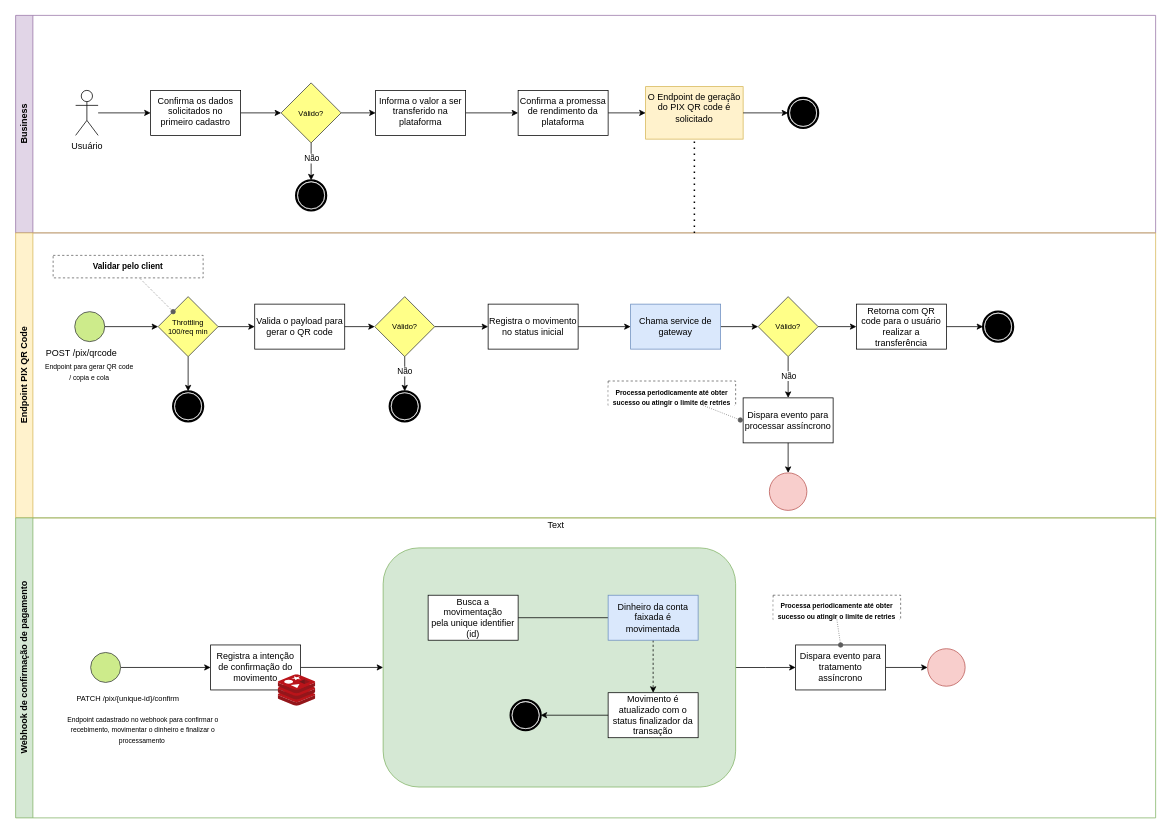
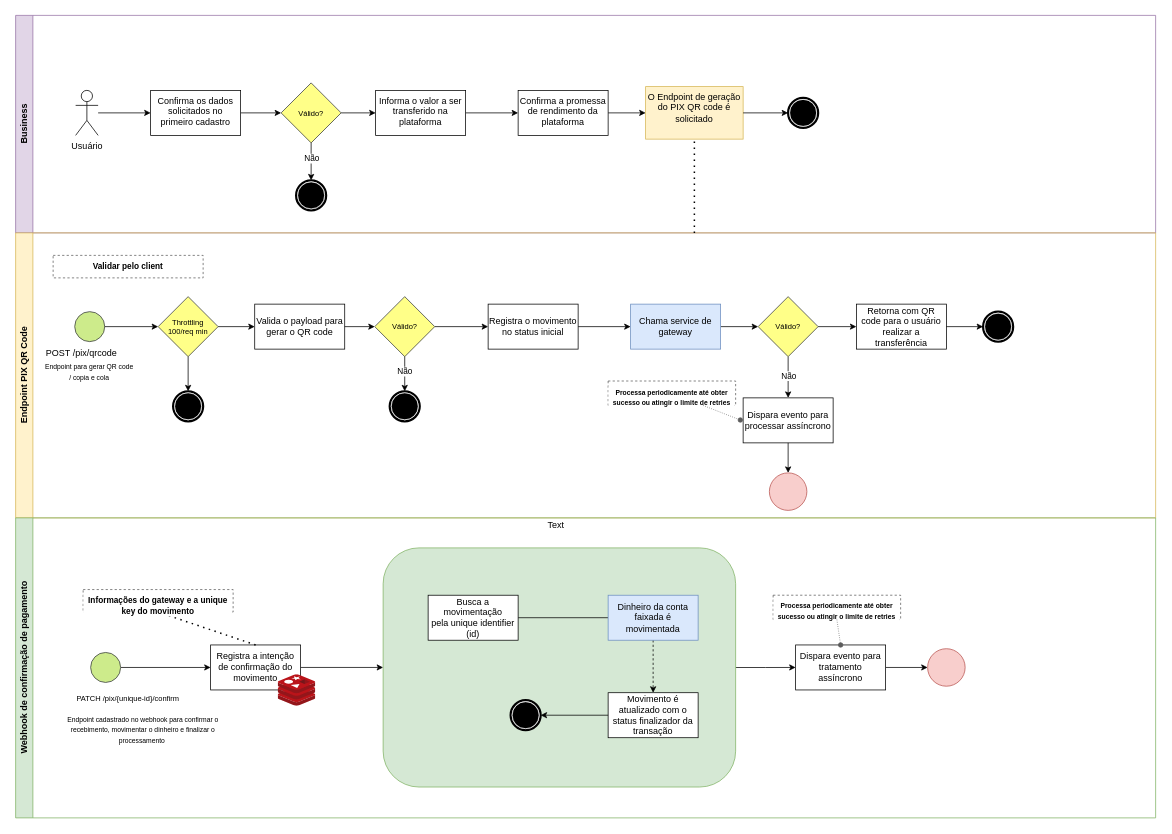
(170, 309) -> none
none -> (158, 601)
none -> (205, 628)
